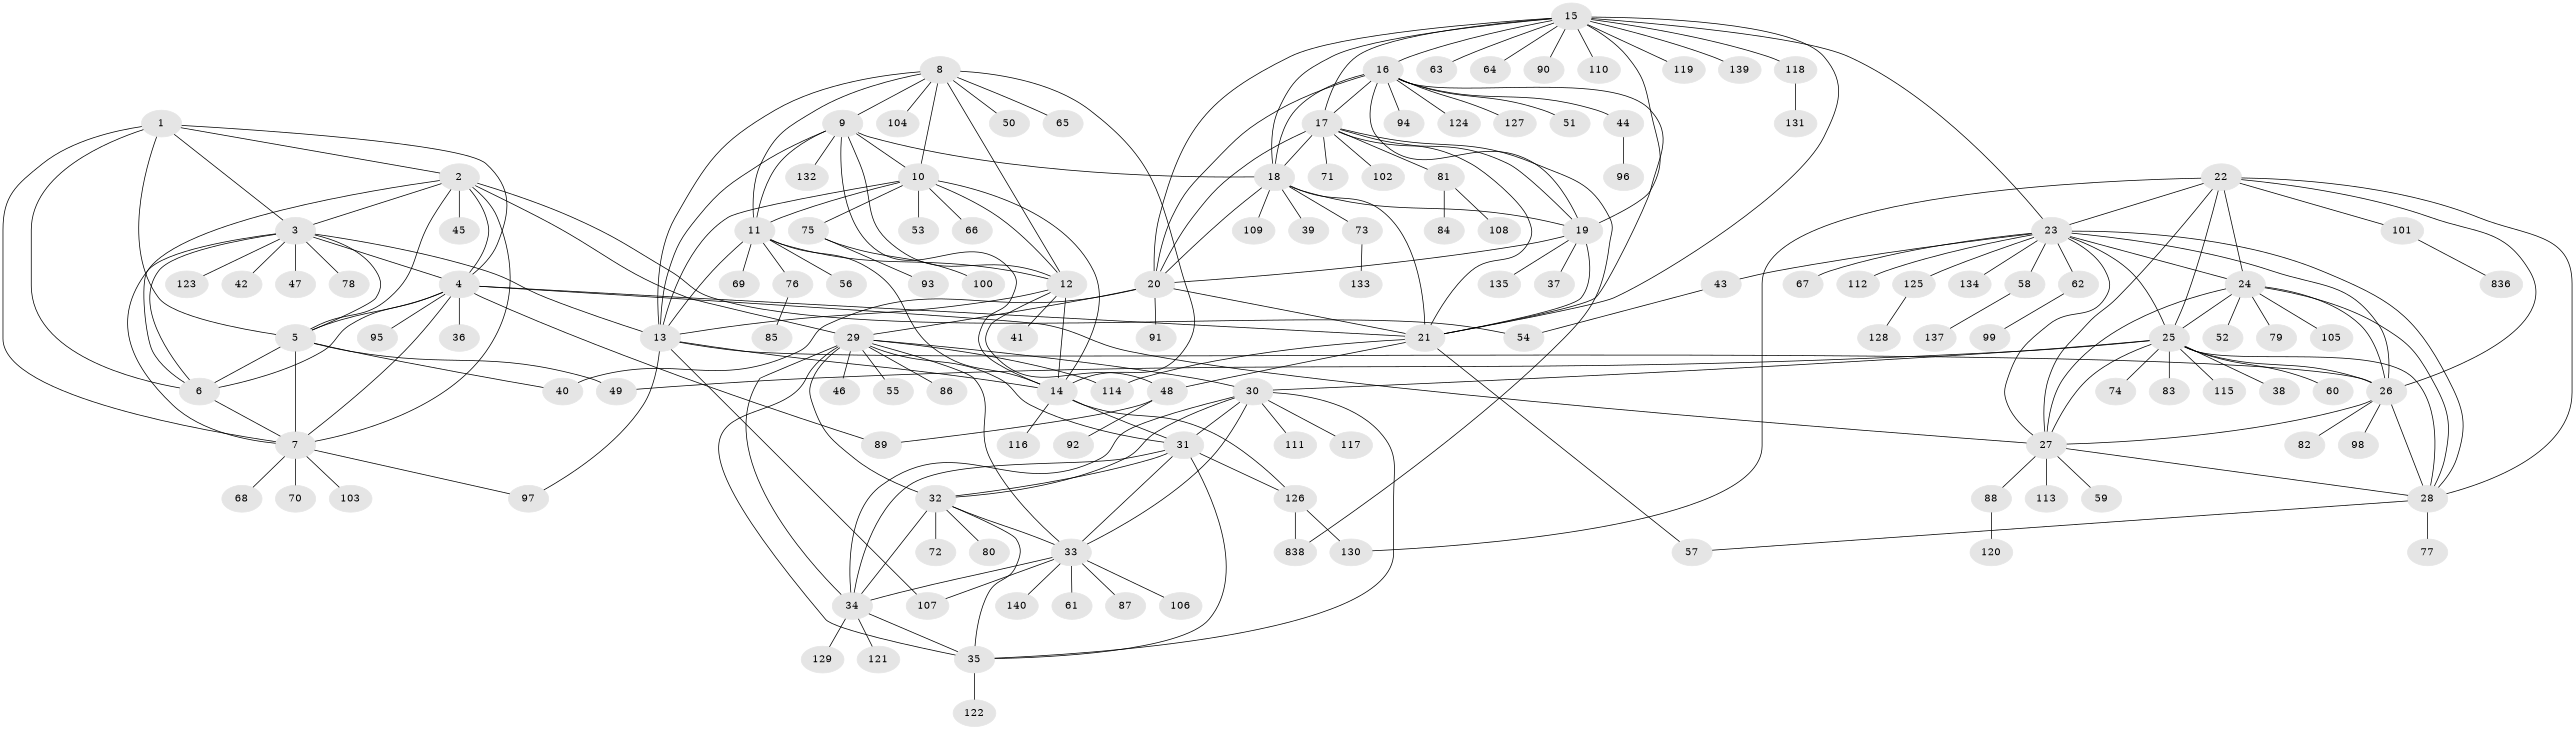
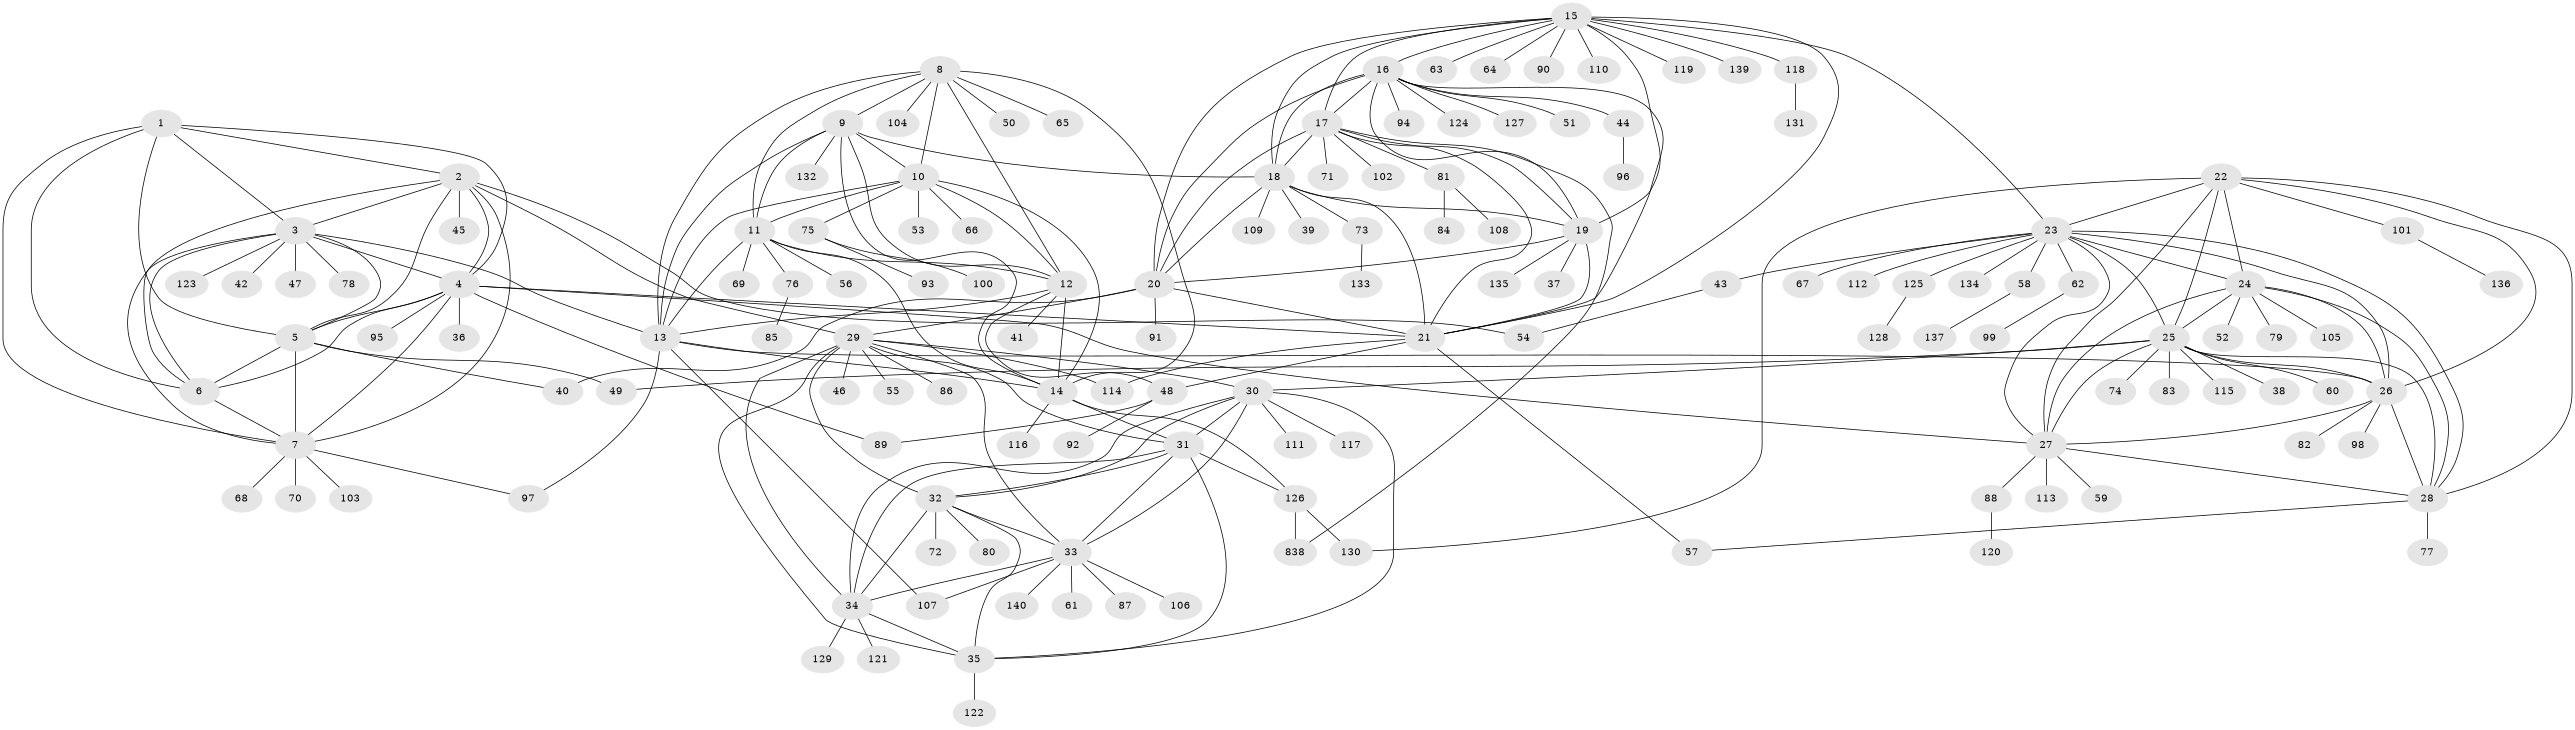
(2501, 284) -> (2501, 284)
